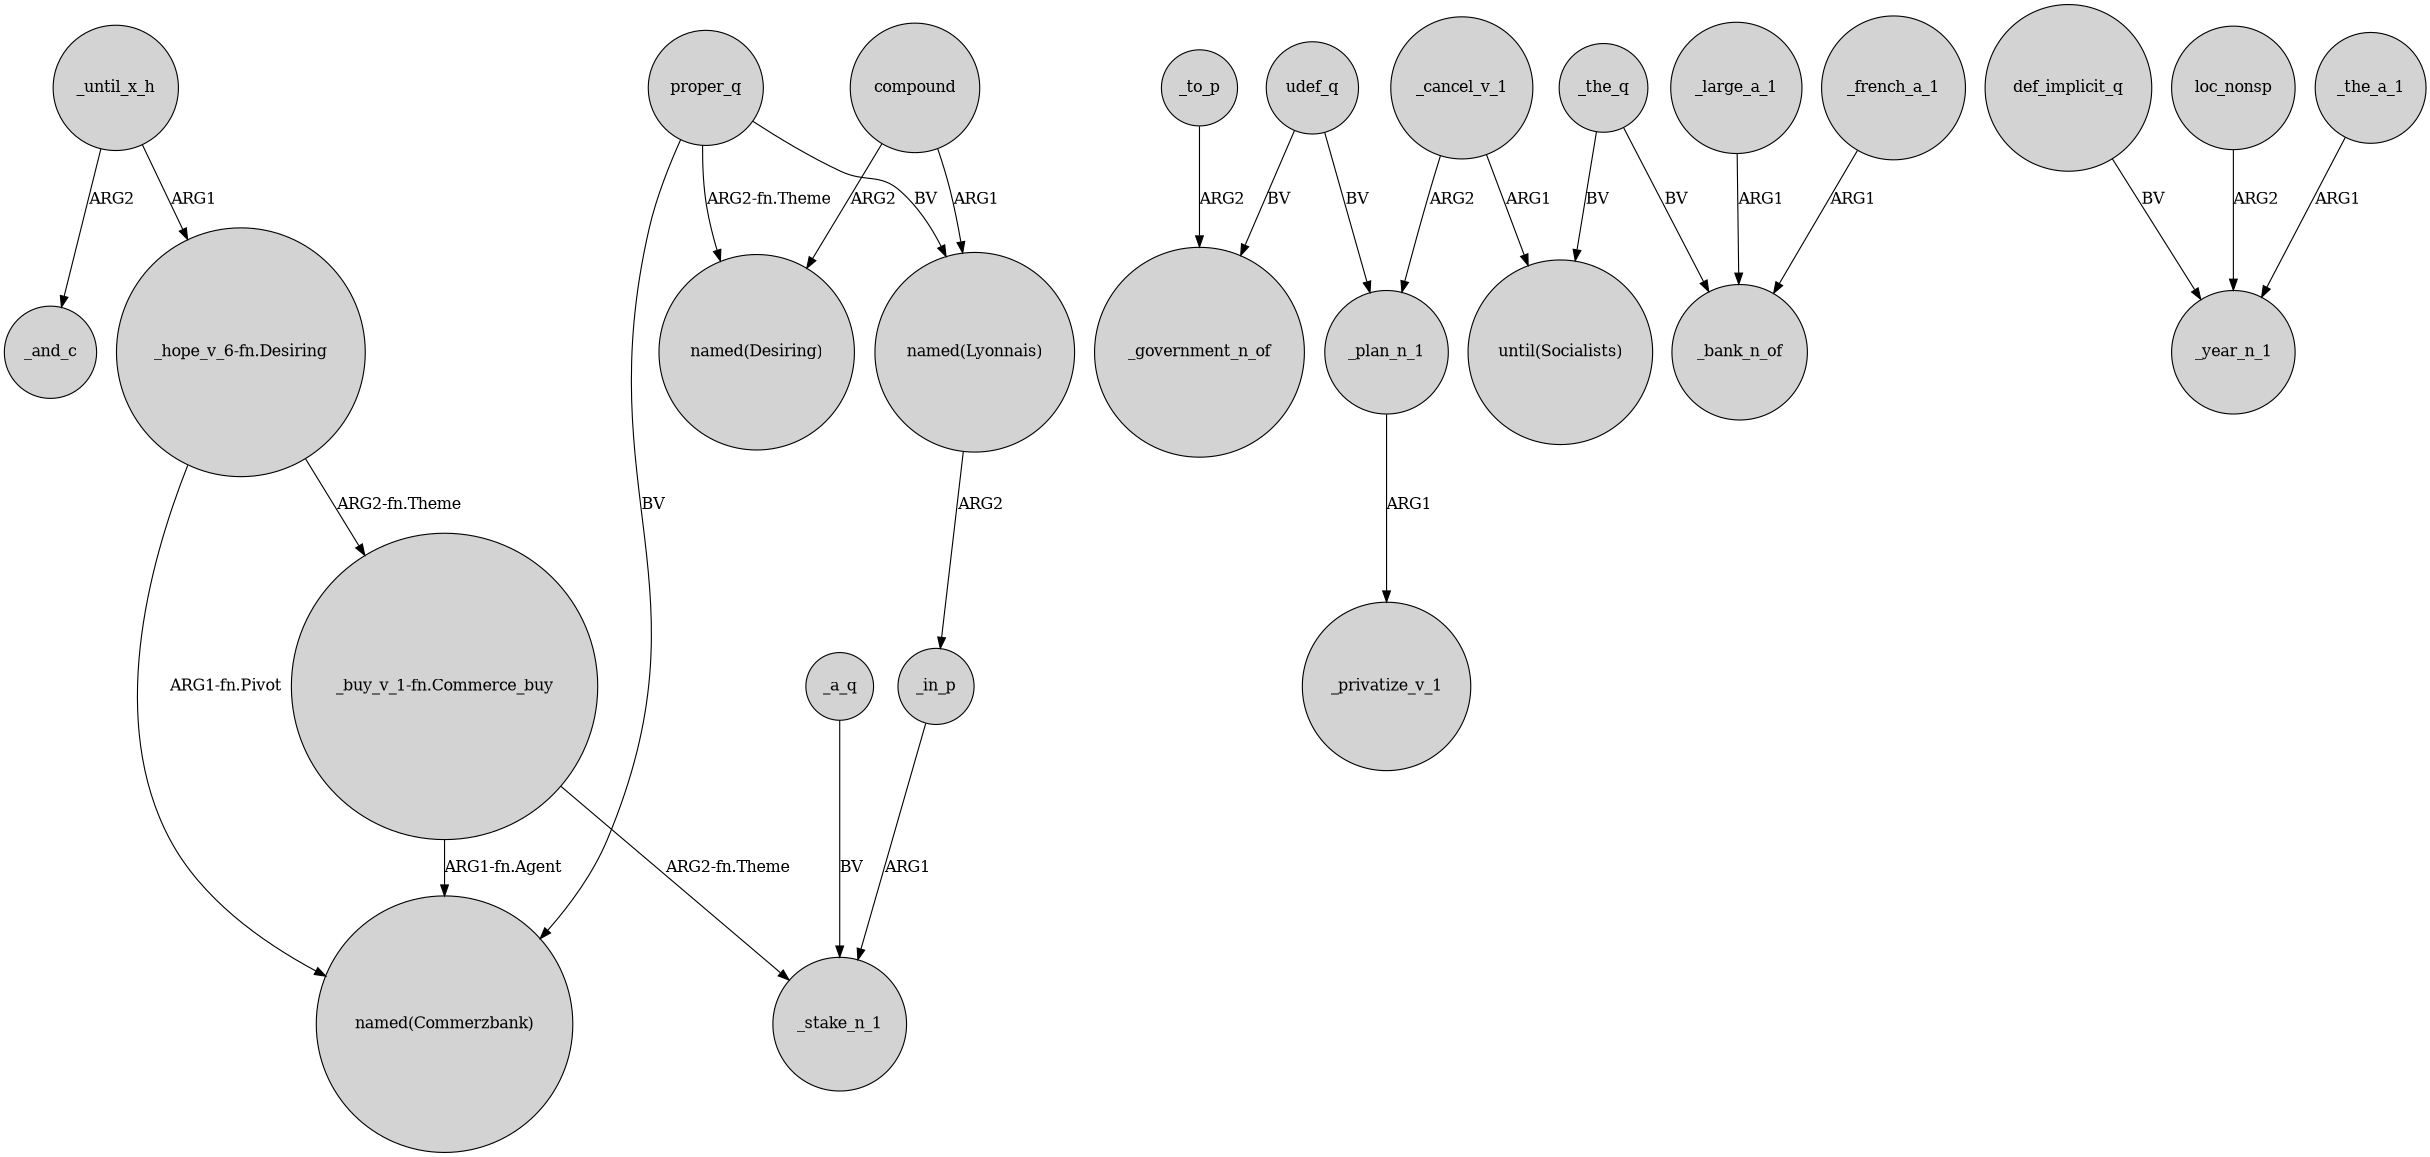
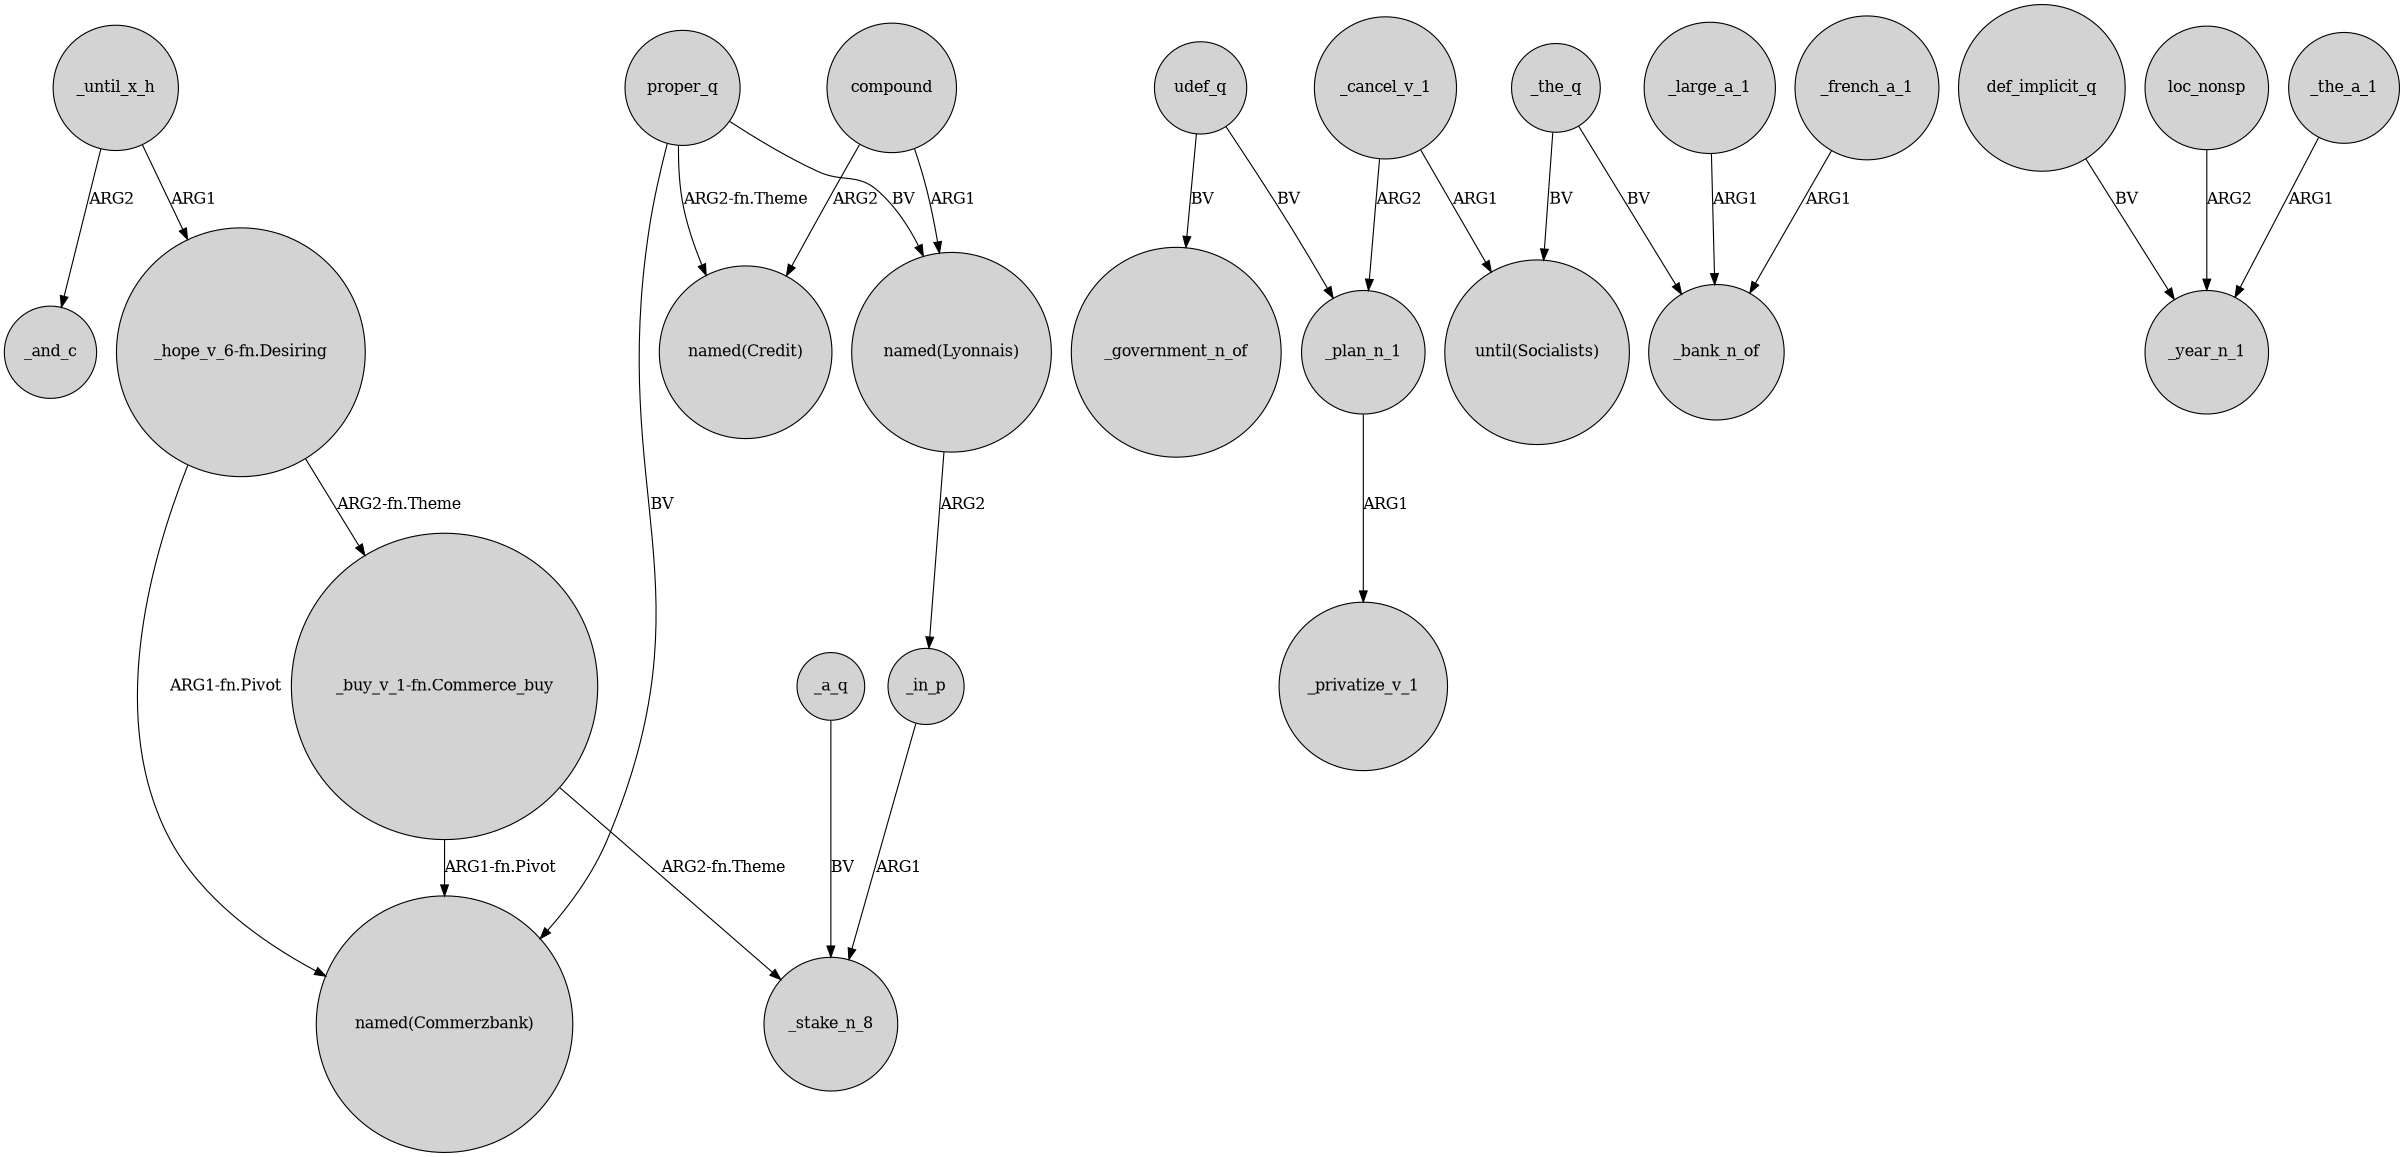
(1199, 88) -> none
(757, 352) -> (746, 352)
(503, 868) -> (500, 868)
(840, 1024) -> (831, 1024)
